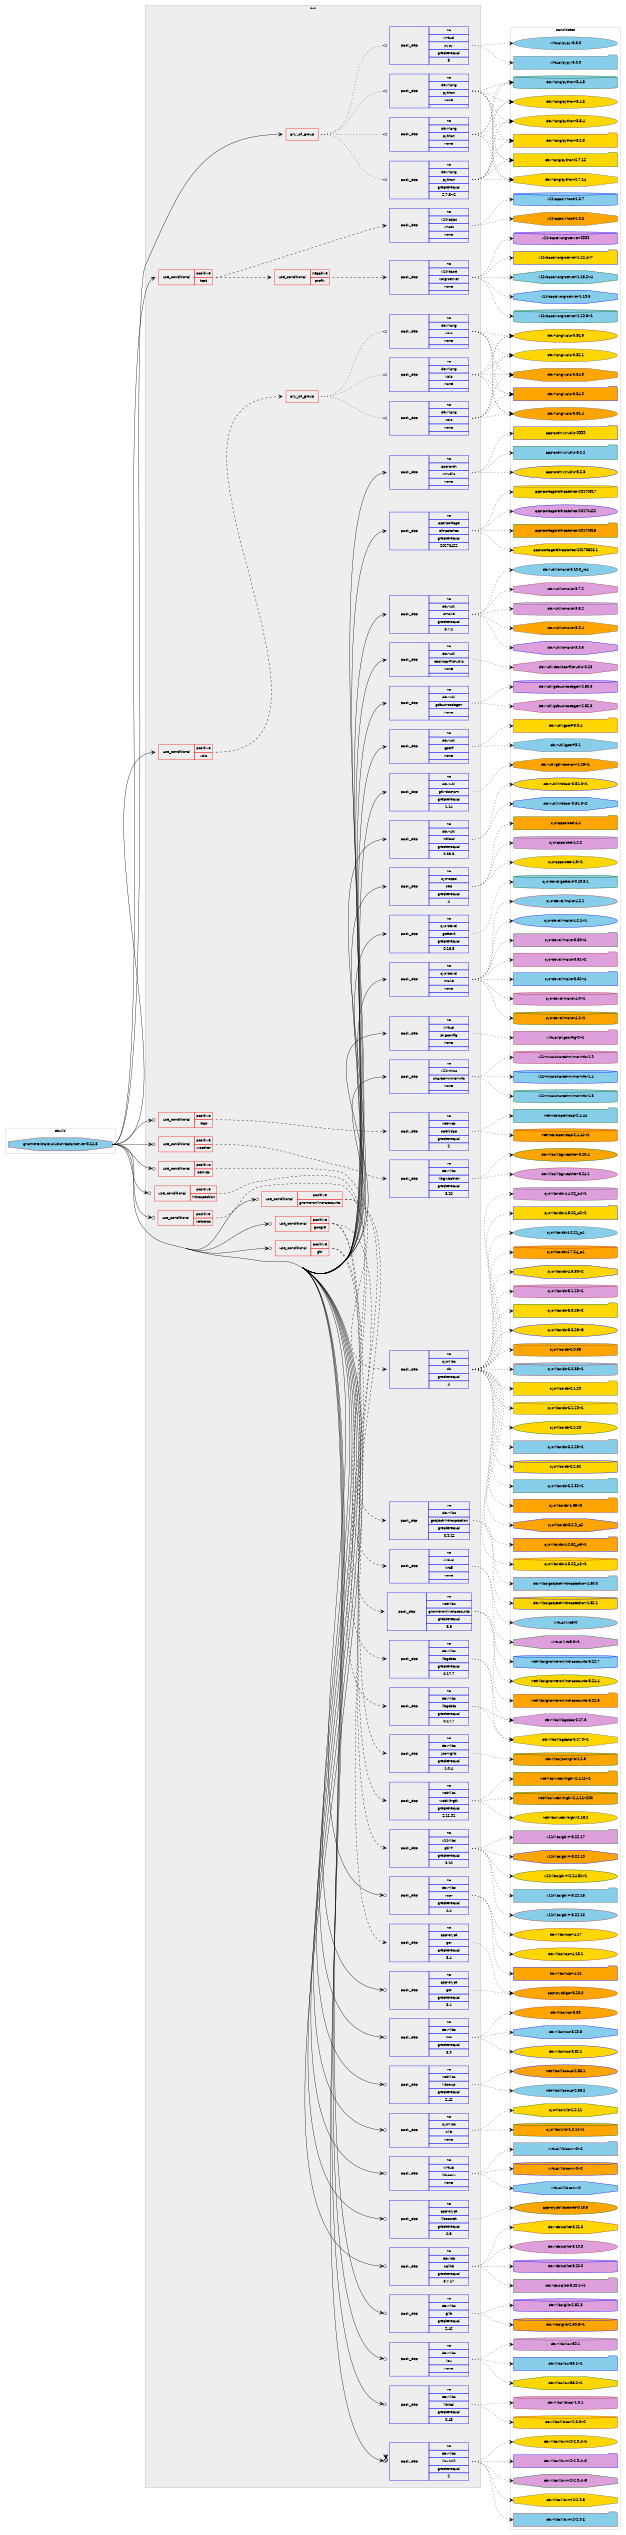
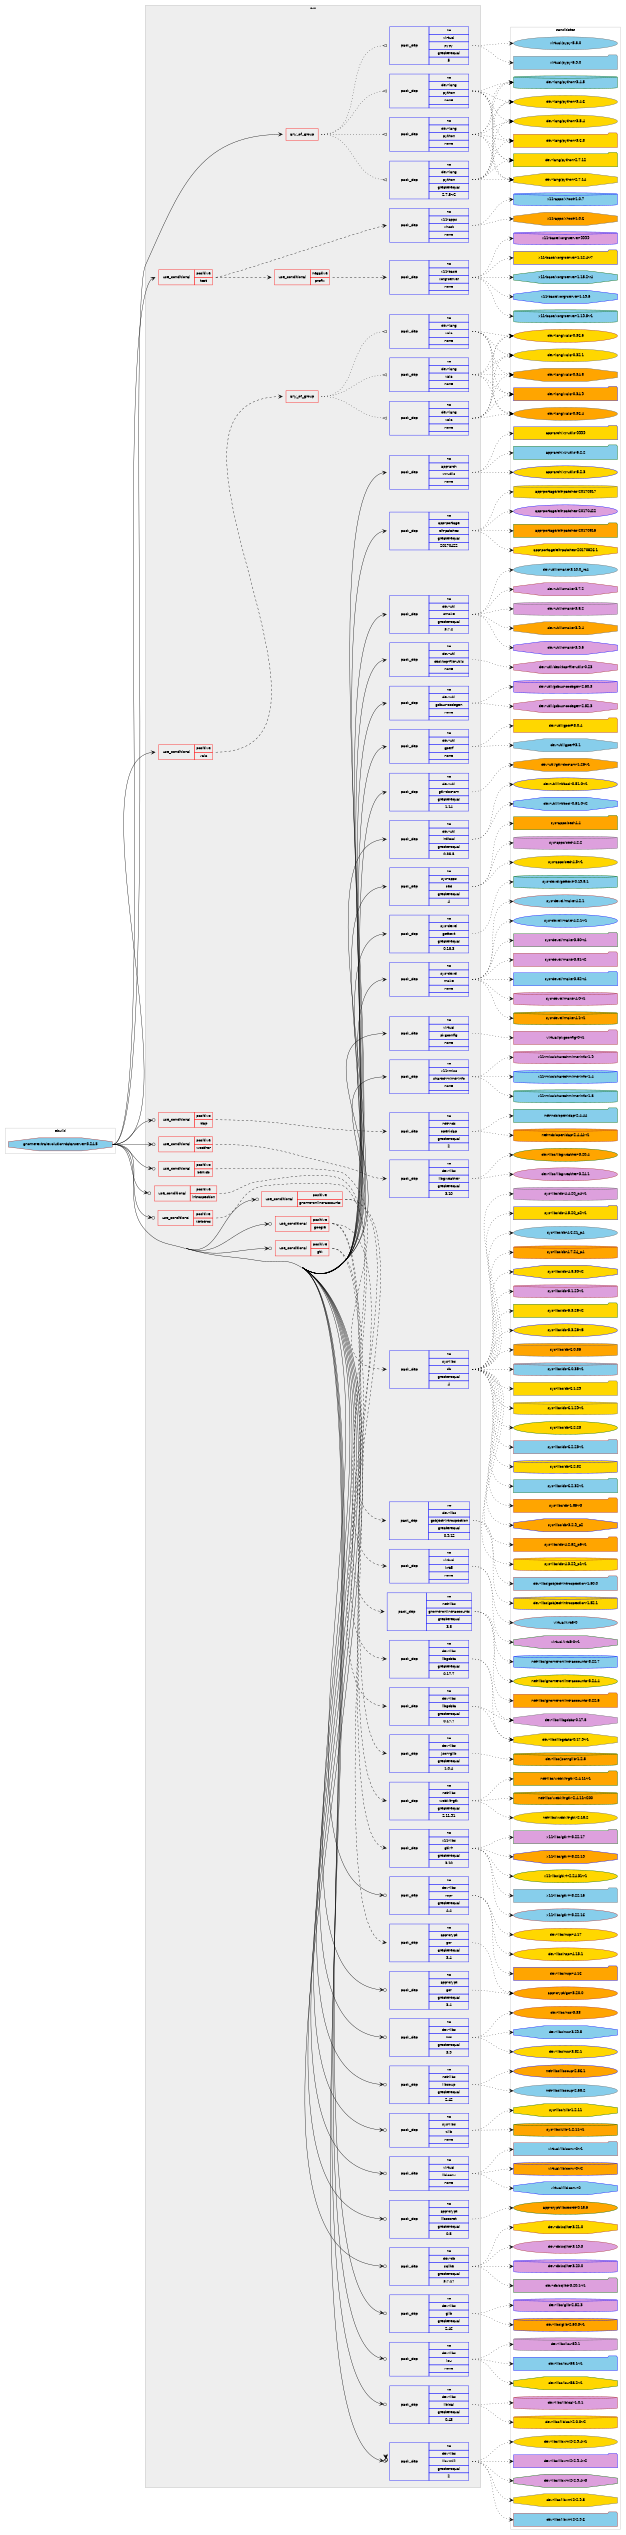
(566, 1545) -> (566, 1545)
